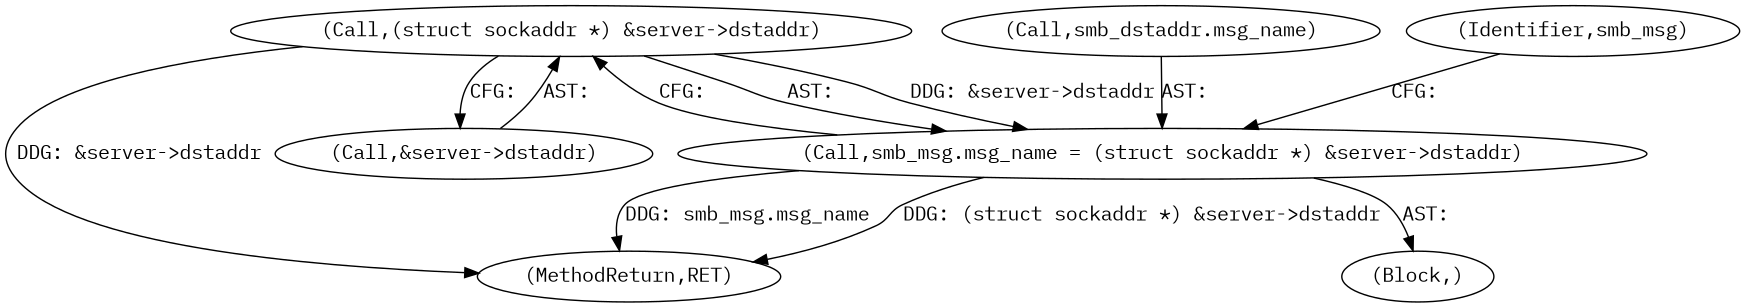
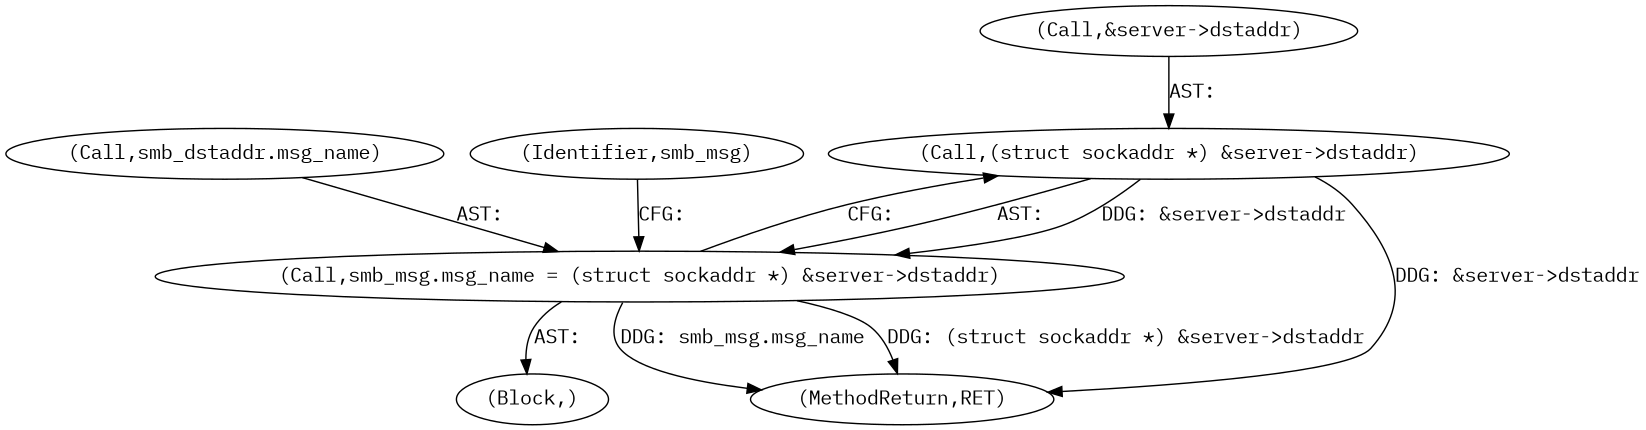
(471, 80) -> none
